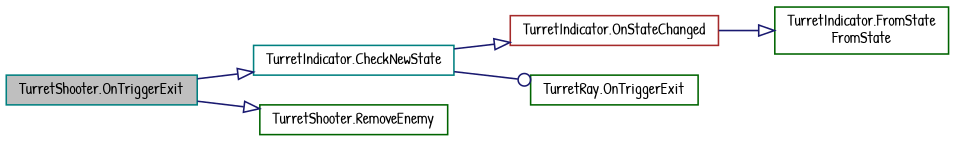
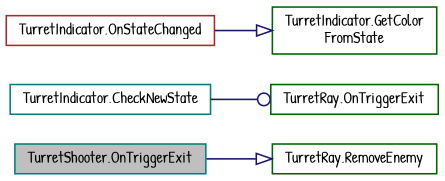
(862, 31) -> (355, 31)
(474, 47) -> none
(218, 76) -> none
(354, 120) -> (355, 159)
